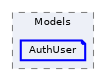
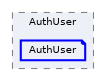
(53, 22) -> (53, 22)
